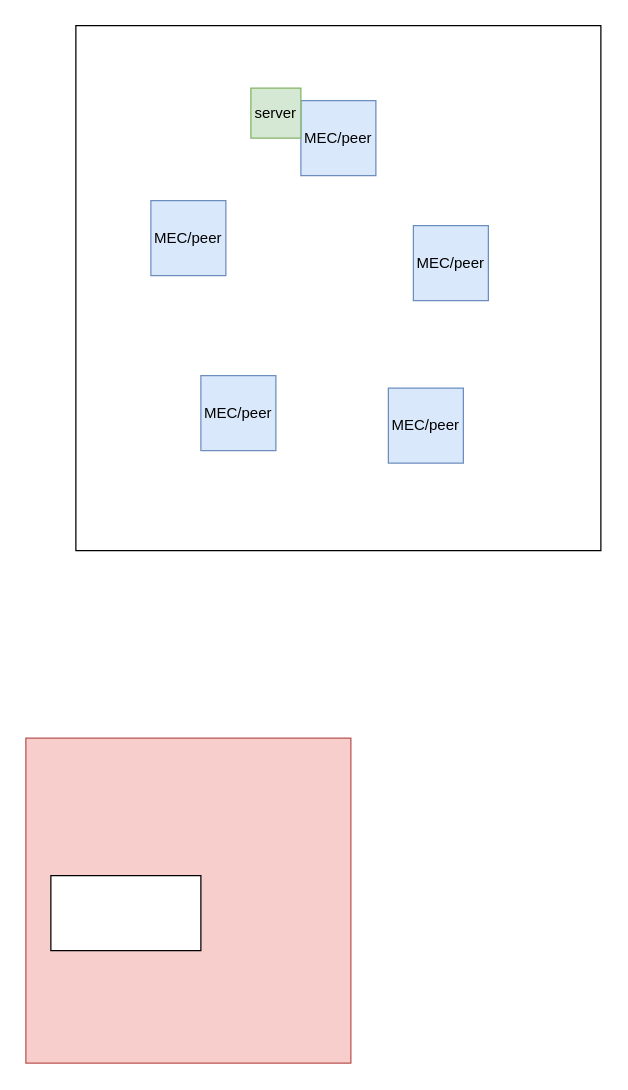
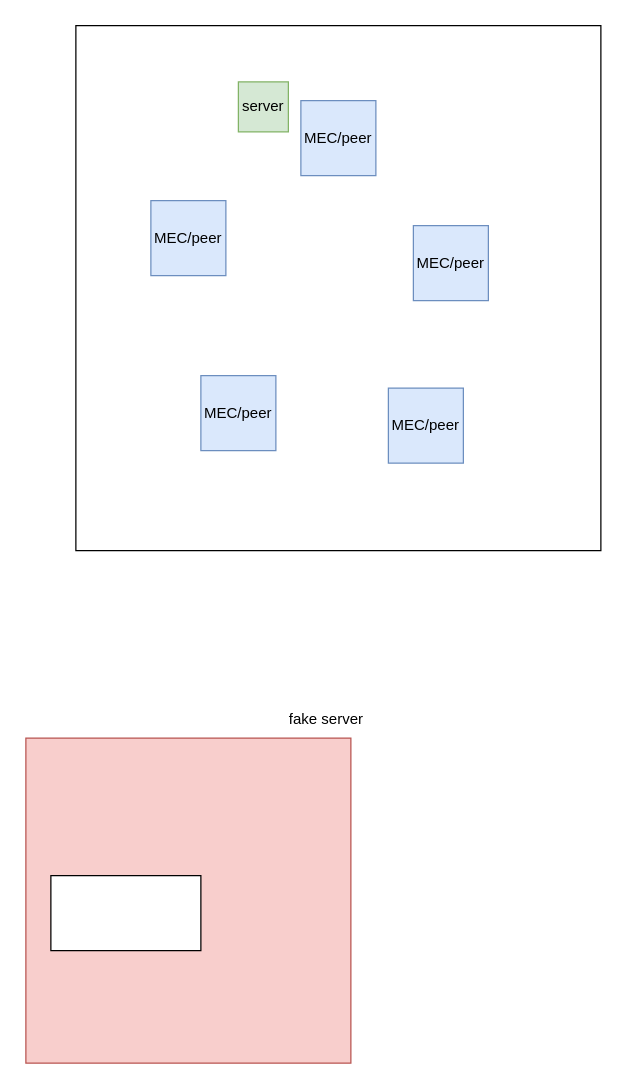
(276, 113) -> (263, 107)
none -> (326, 719)
